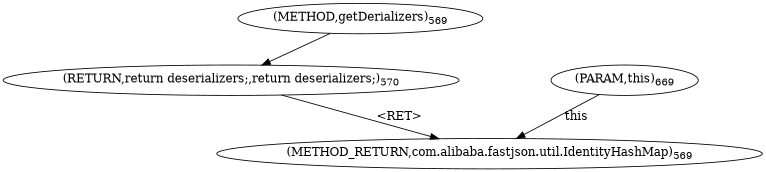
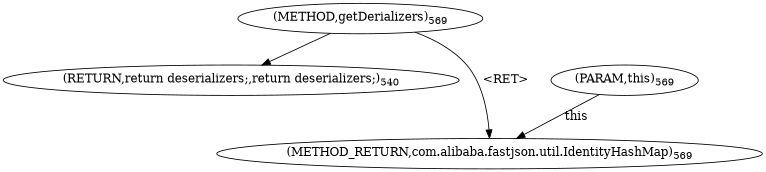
(390, 79) -> (390, 79)
(665, 79) -> (665, 79)
(356, 116) -> (469, 68)
